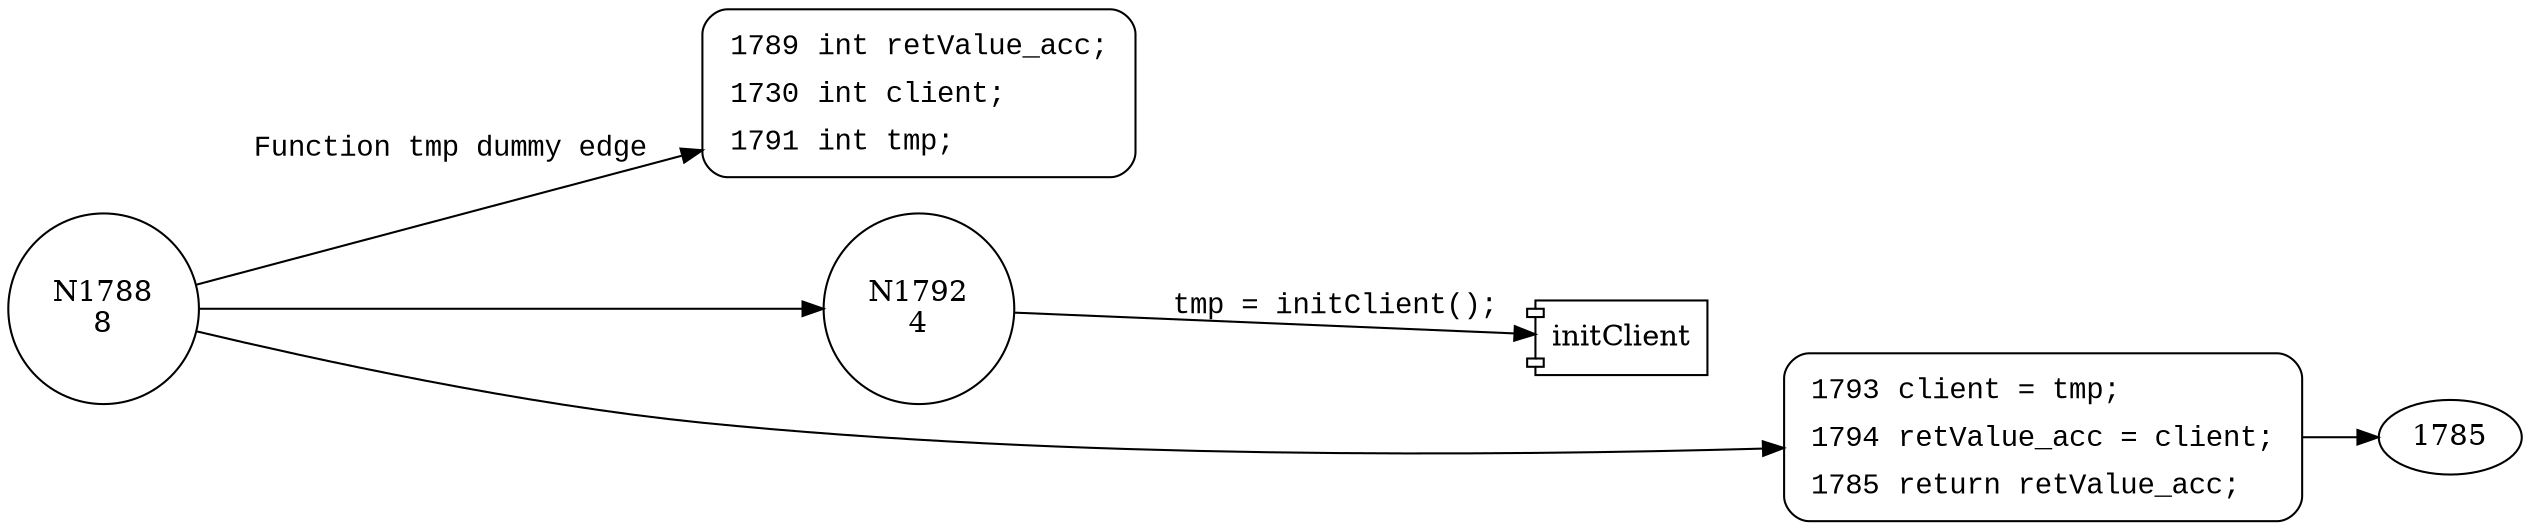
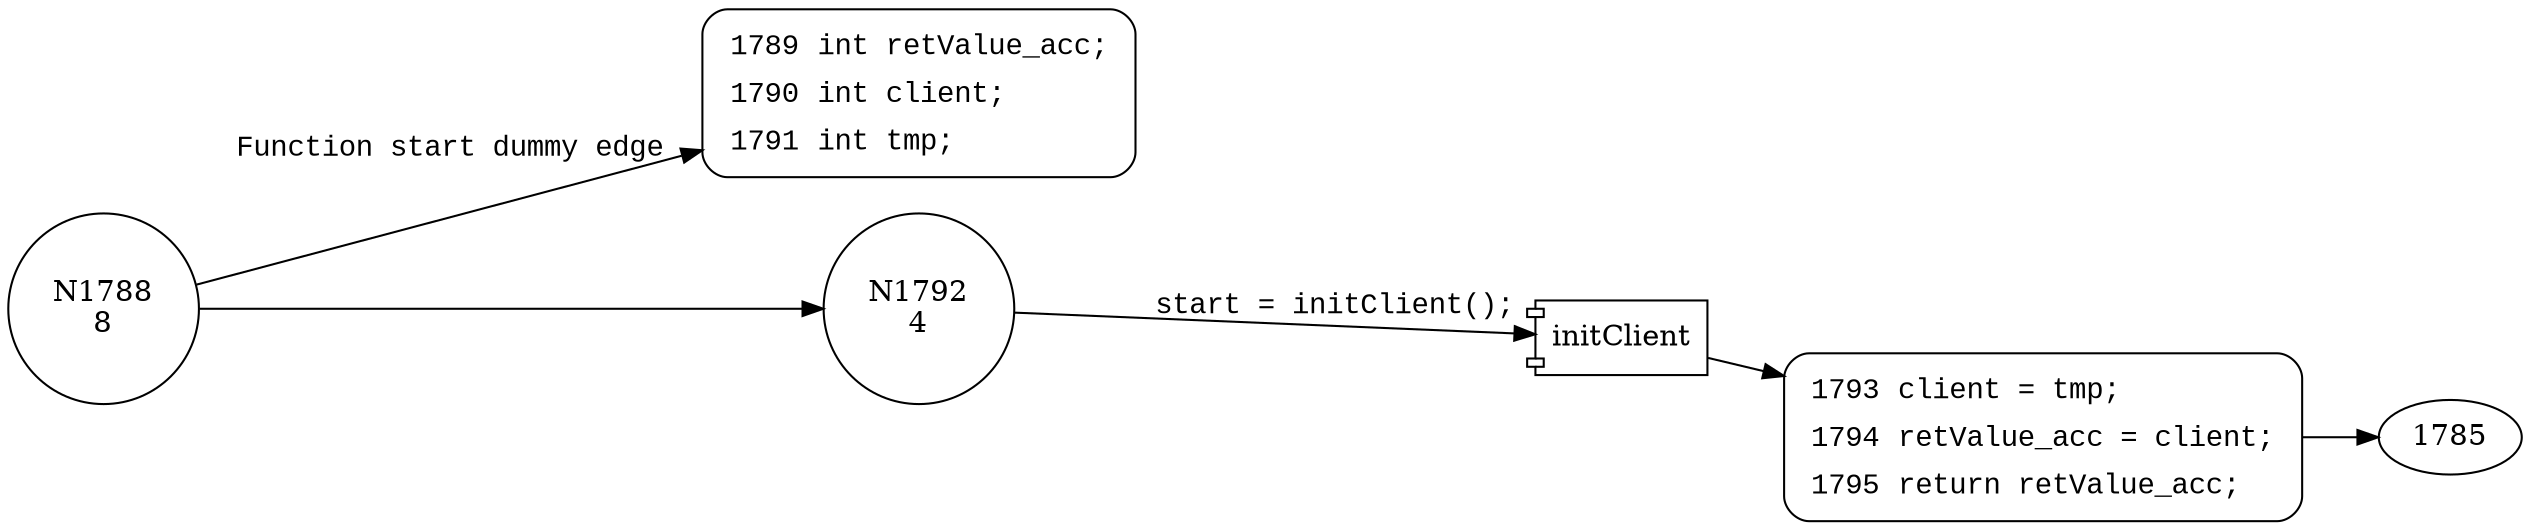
(766, 93) -> (766, 93)
(451, 148) -> (451, 148)
(1335, 306) -> (1335, 306)
(975, 443) -> (1736, 364)
(1846, 485) -> (1846, 485)
